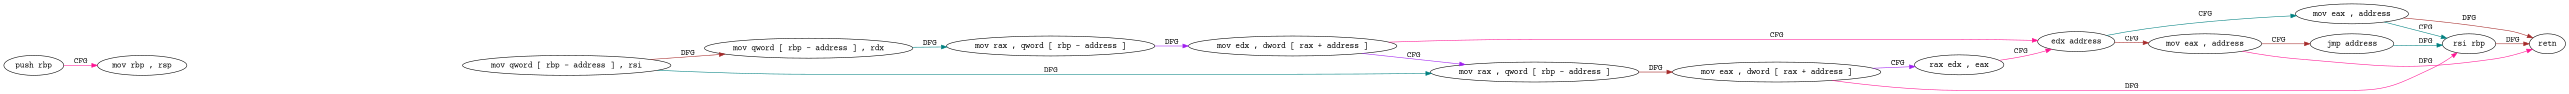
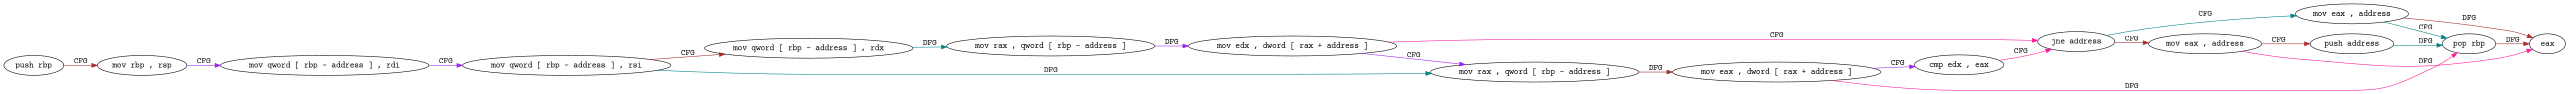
(2076, 42) -> (2076, 42)
(2352, 44) -> (2352, 44)
(2469, 44) -> (2469, 44)
(2547, 44) -> (2547, 44)
(688, 53) -> (688, 53)
(78, 65) -> (78, 65)
none -> (325, 65)
(1959, 65) -> (1959, 65)
